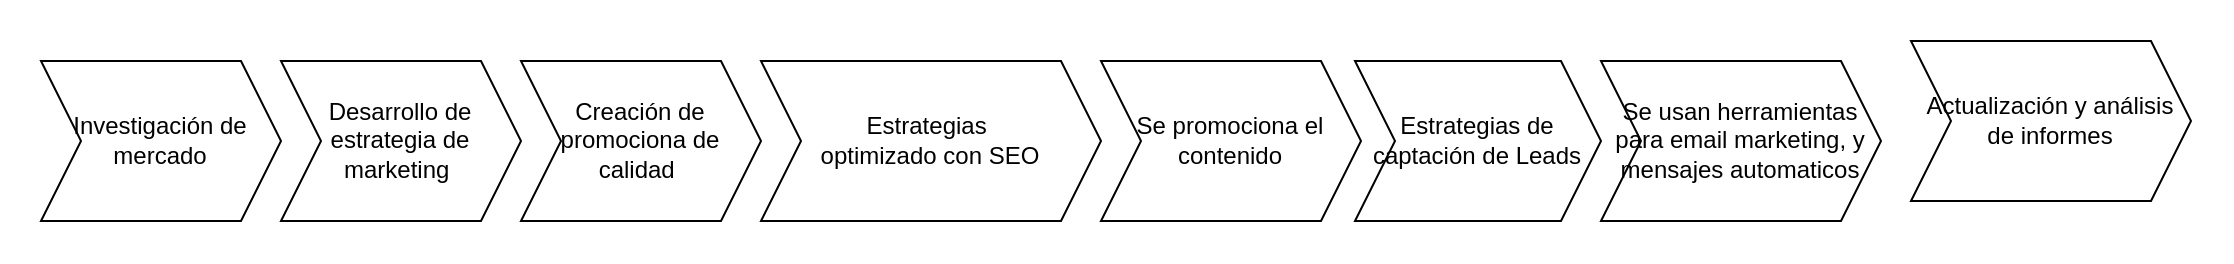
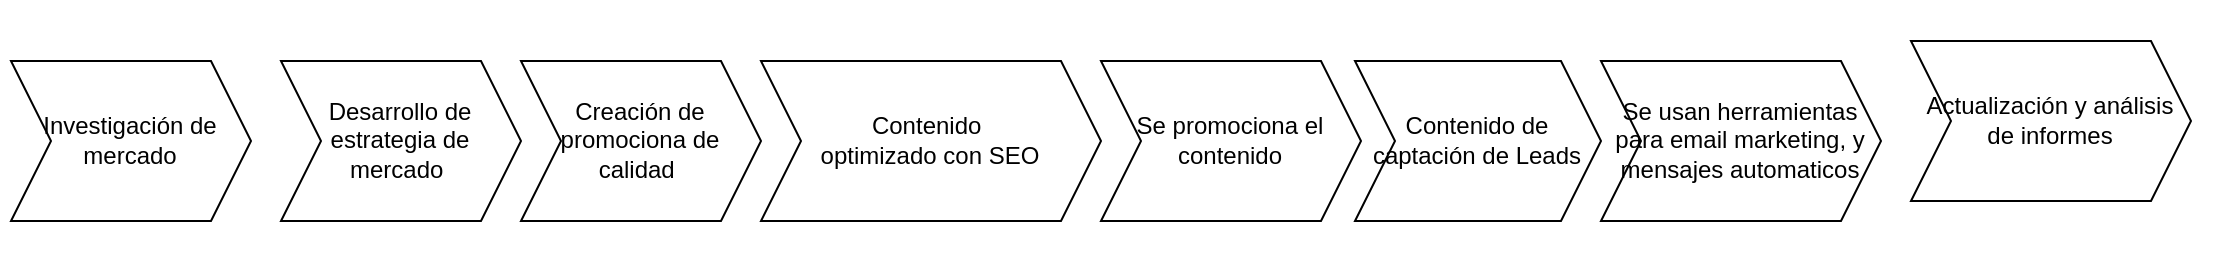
(161, 141) -> (131, 141)
(401, 141) -> (401, 141)
(931, 141) -> (931, 141)
(1478, 141) -> (1478, 141)
